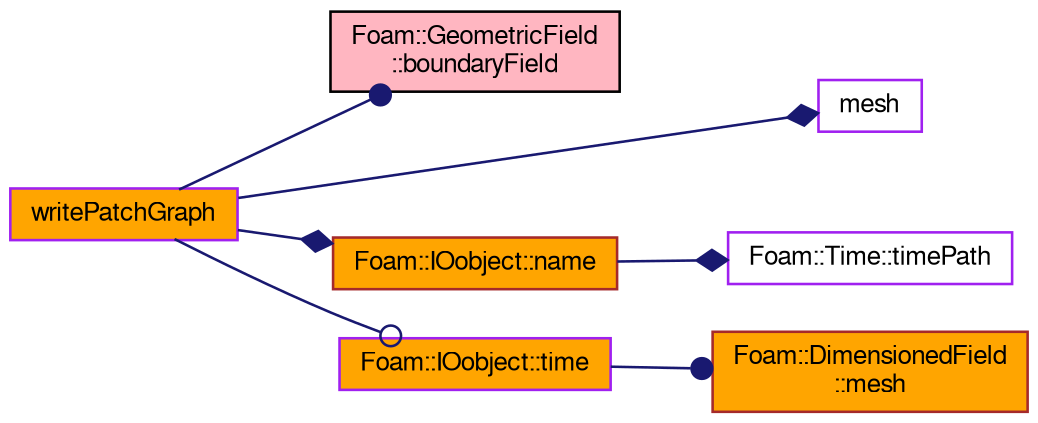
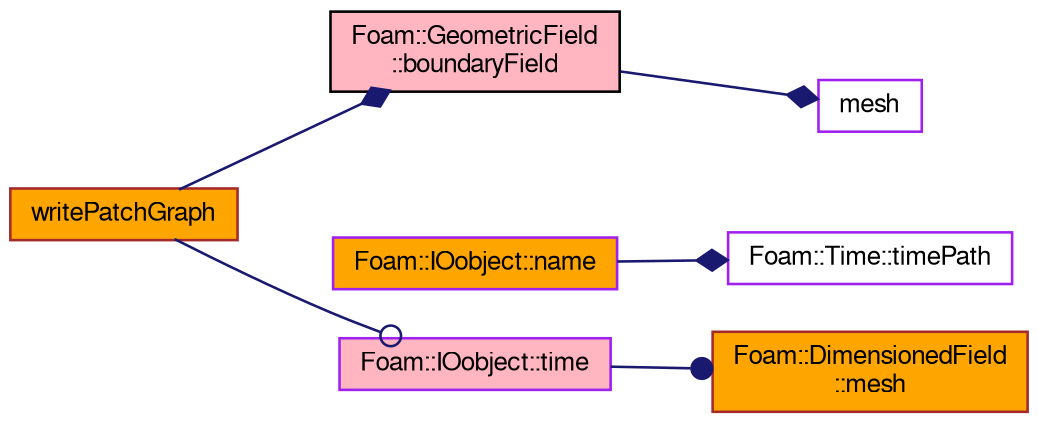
(275, 145) -> (275, 145)
(513, 158) -> (704, 83)
(124, 214) -> (124, 214)
(269, 235) -> none
(475, 263) -> (475, 263)
(475, 364) -> (475, 364)
